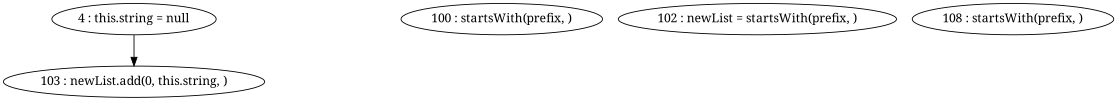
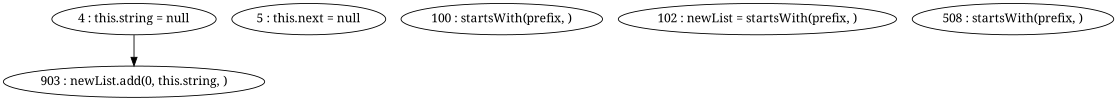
none -> (309, 19)
(1013, 19) -> (1013, 19)
(134, 82) -> (134, 82)
